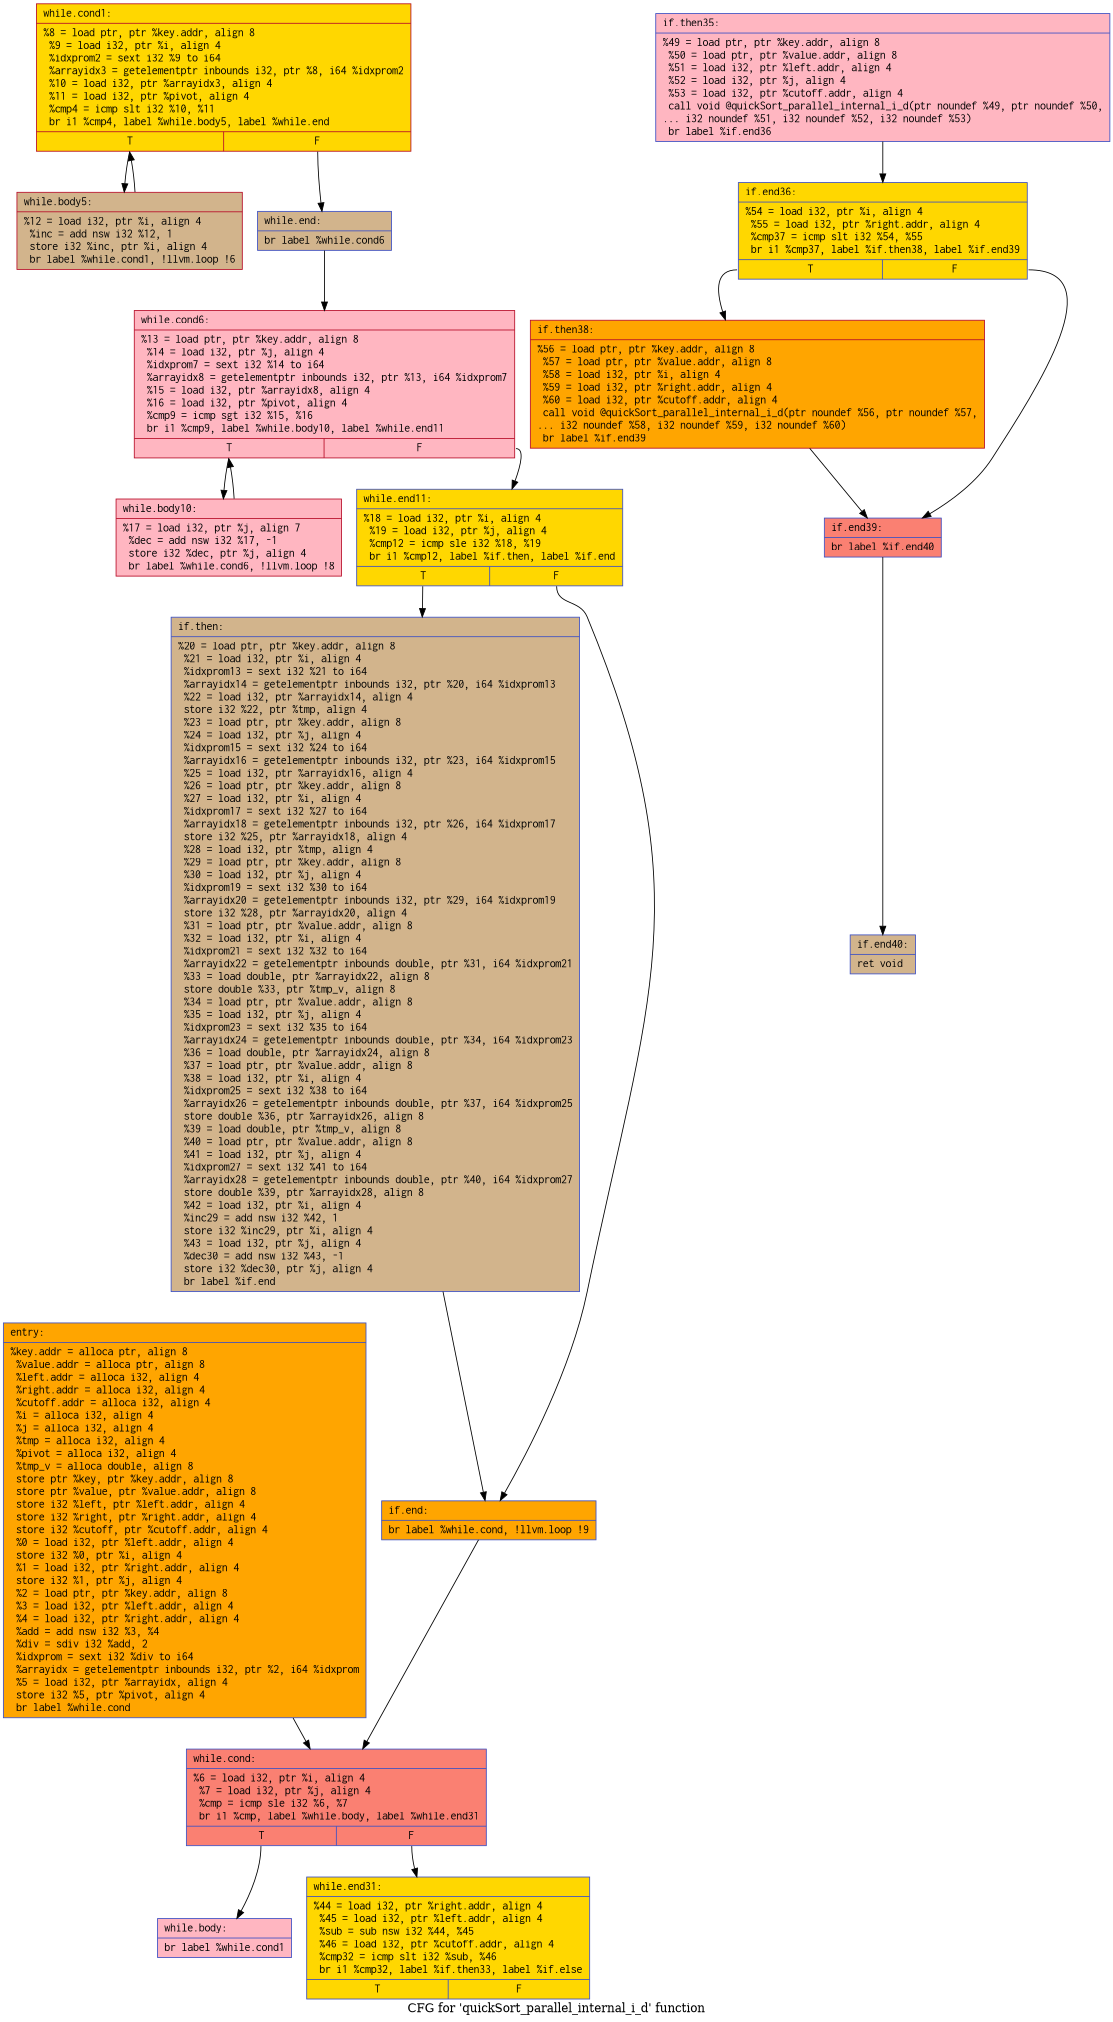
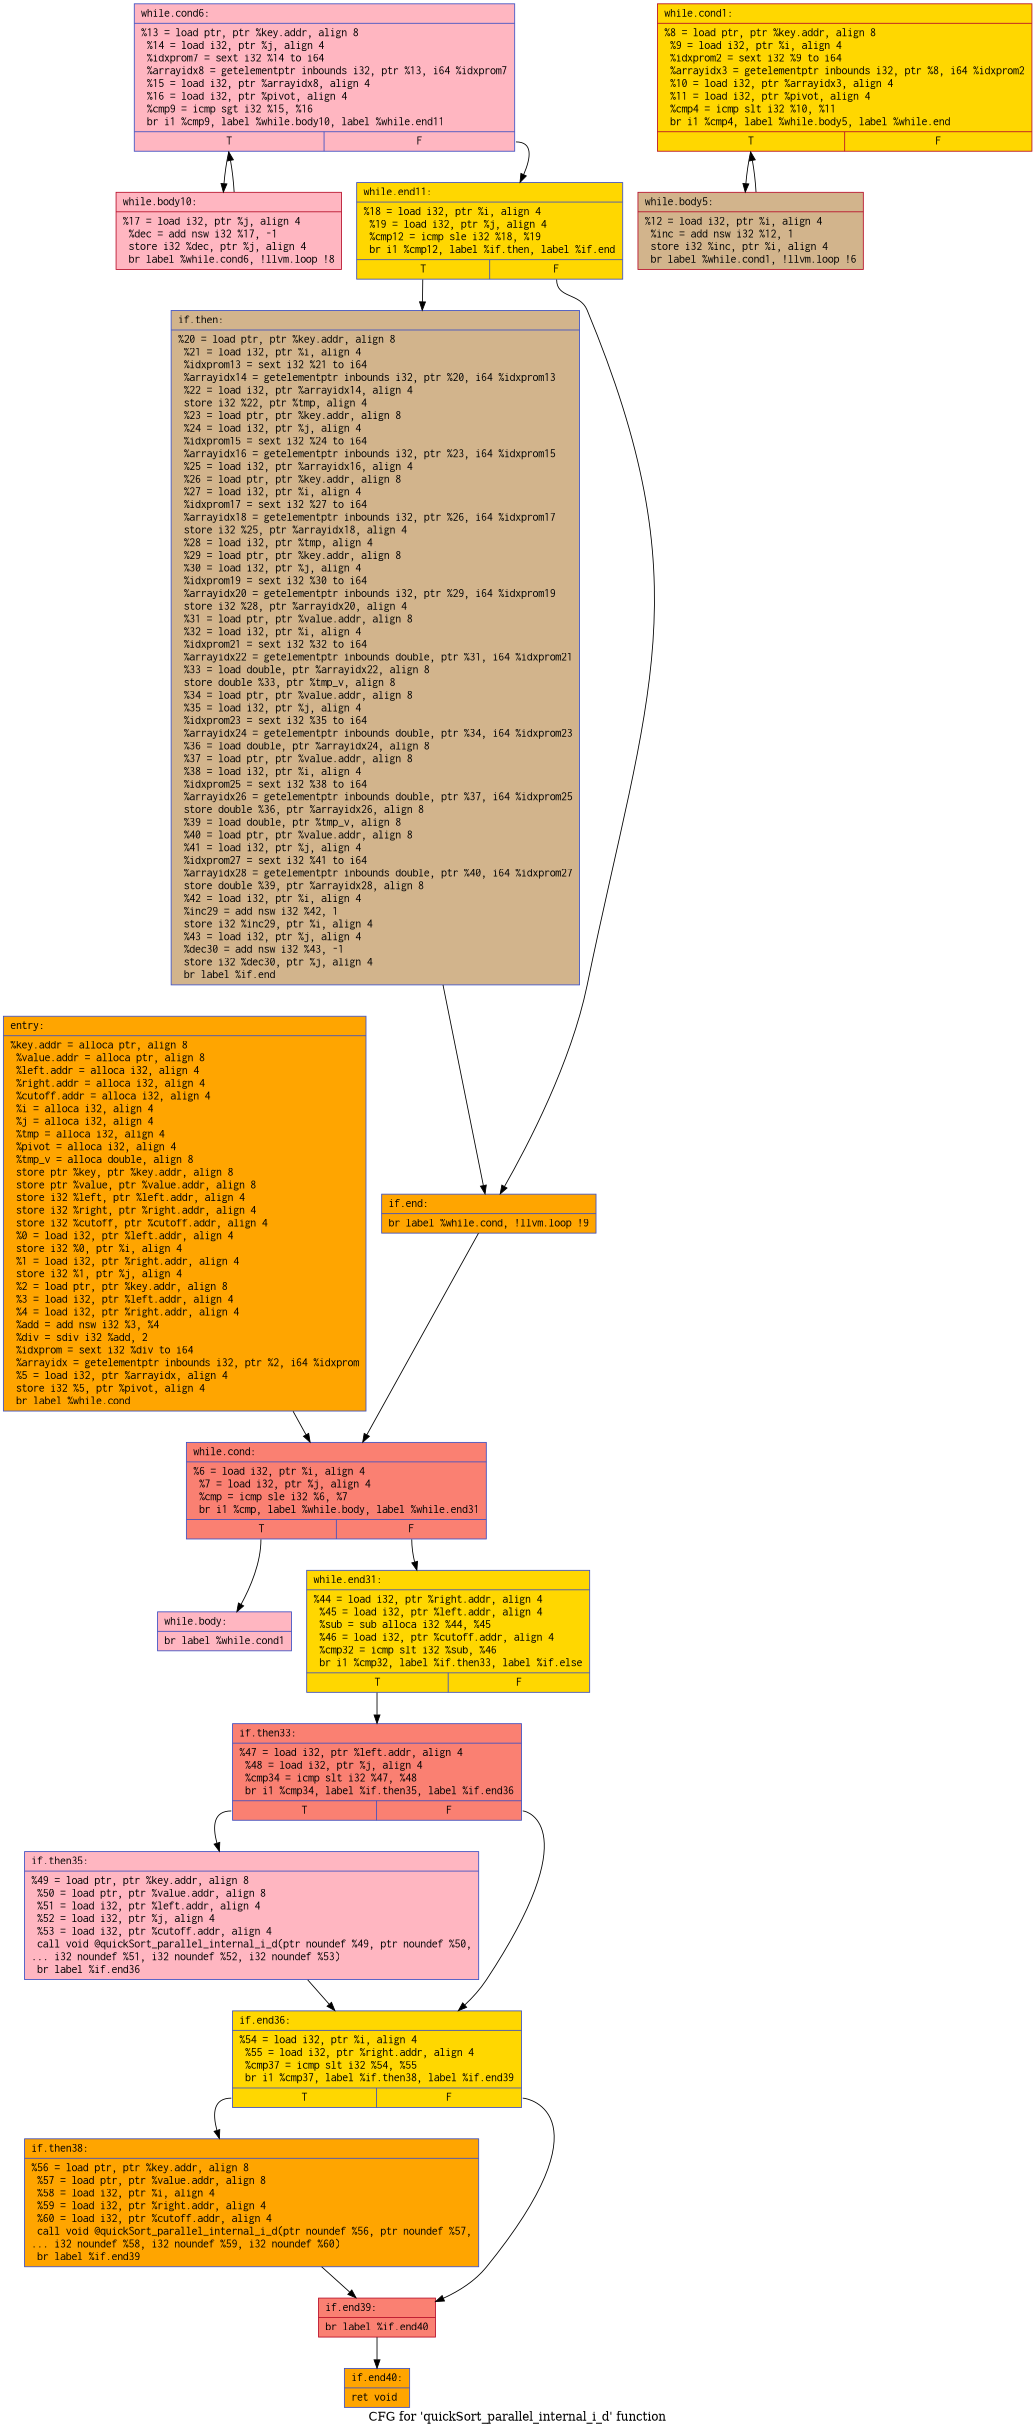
(324, 231) -> none
(324, 384) -> (324, 78)
(757, 384) -> (252, 2203)
(212, 528) -> (212, 221)
(883, 538) -> (377, 2318)
(883, 954) -> (377, 2388)
none -> (377, 1772)
(394, 1931) -> (402, 1625)
